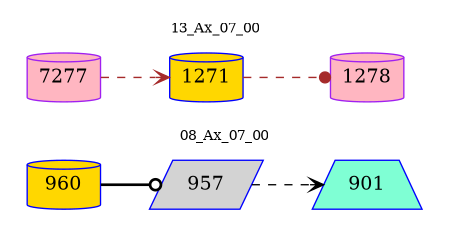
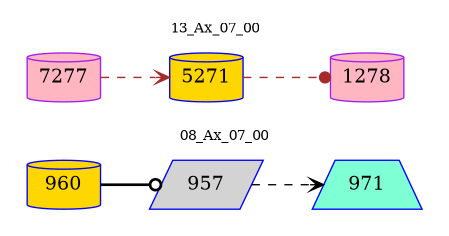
(206, 77) -> (206, 77)
(367, 185) -> (367, 185)
